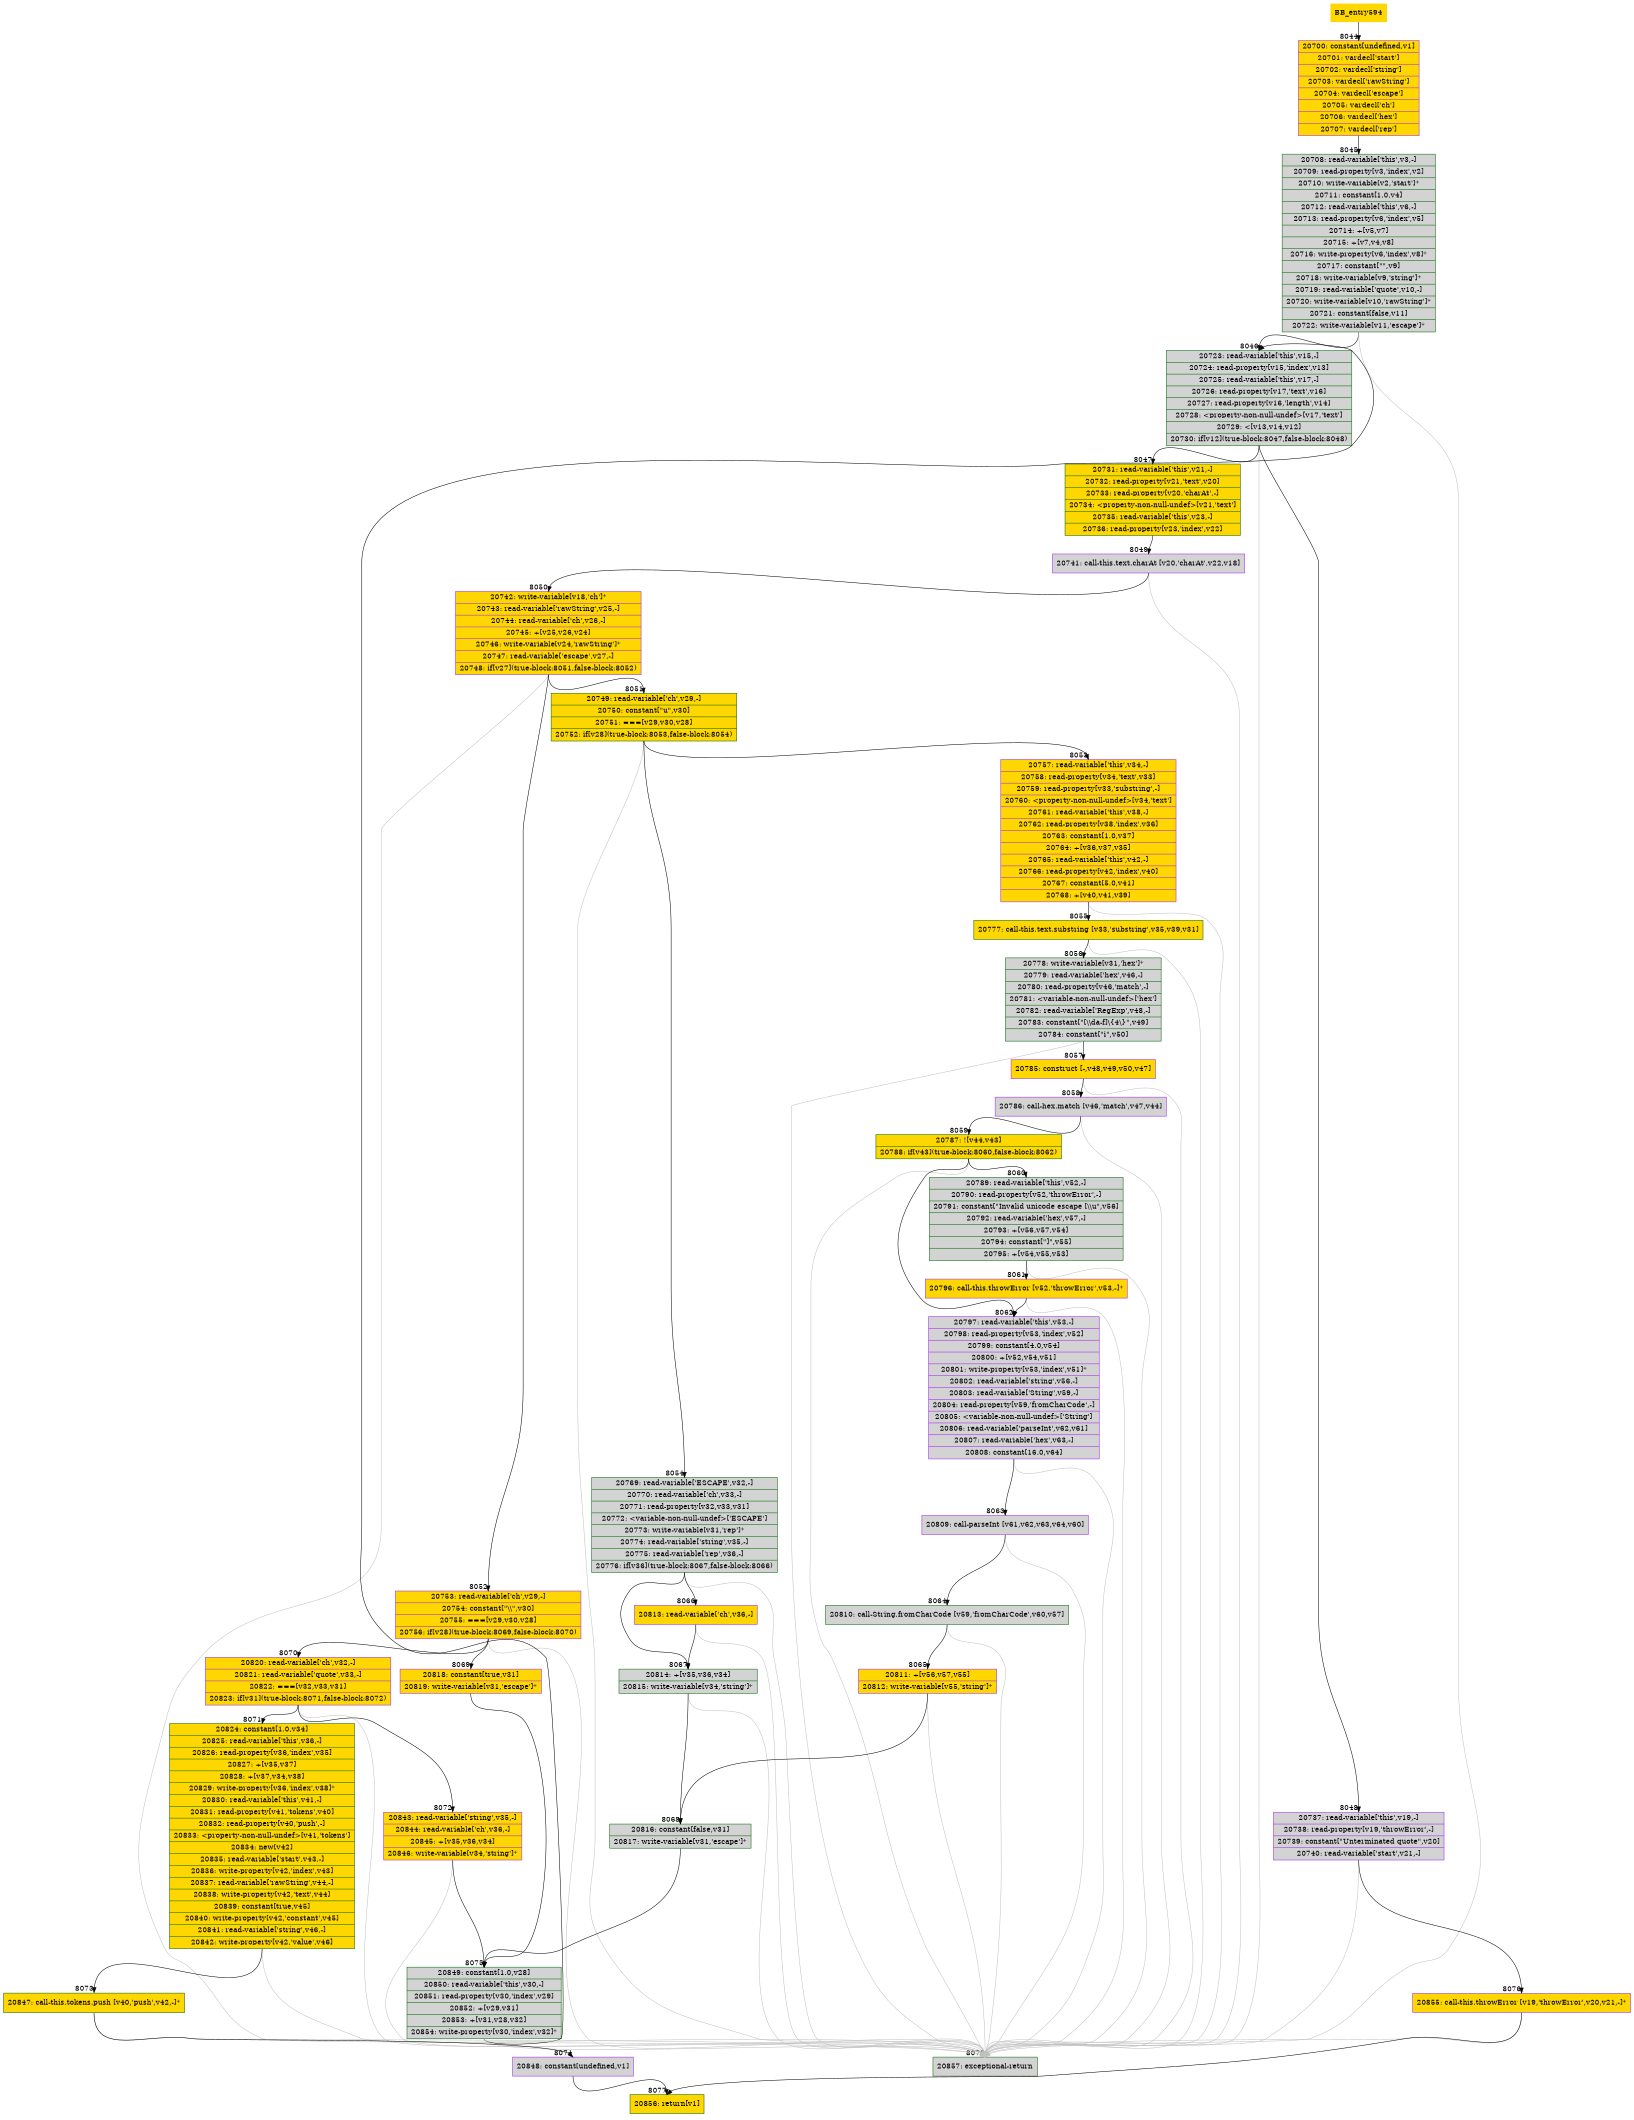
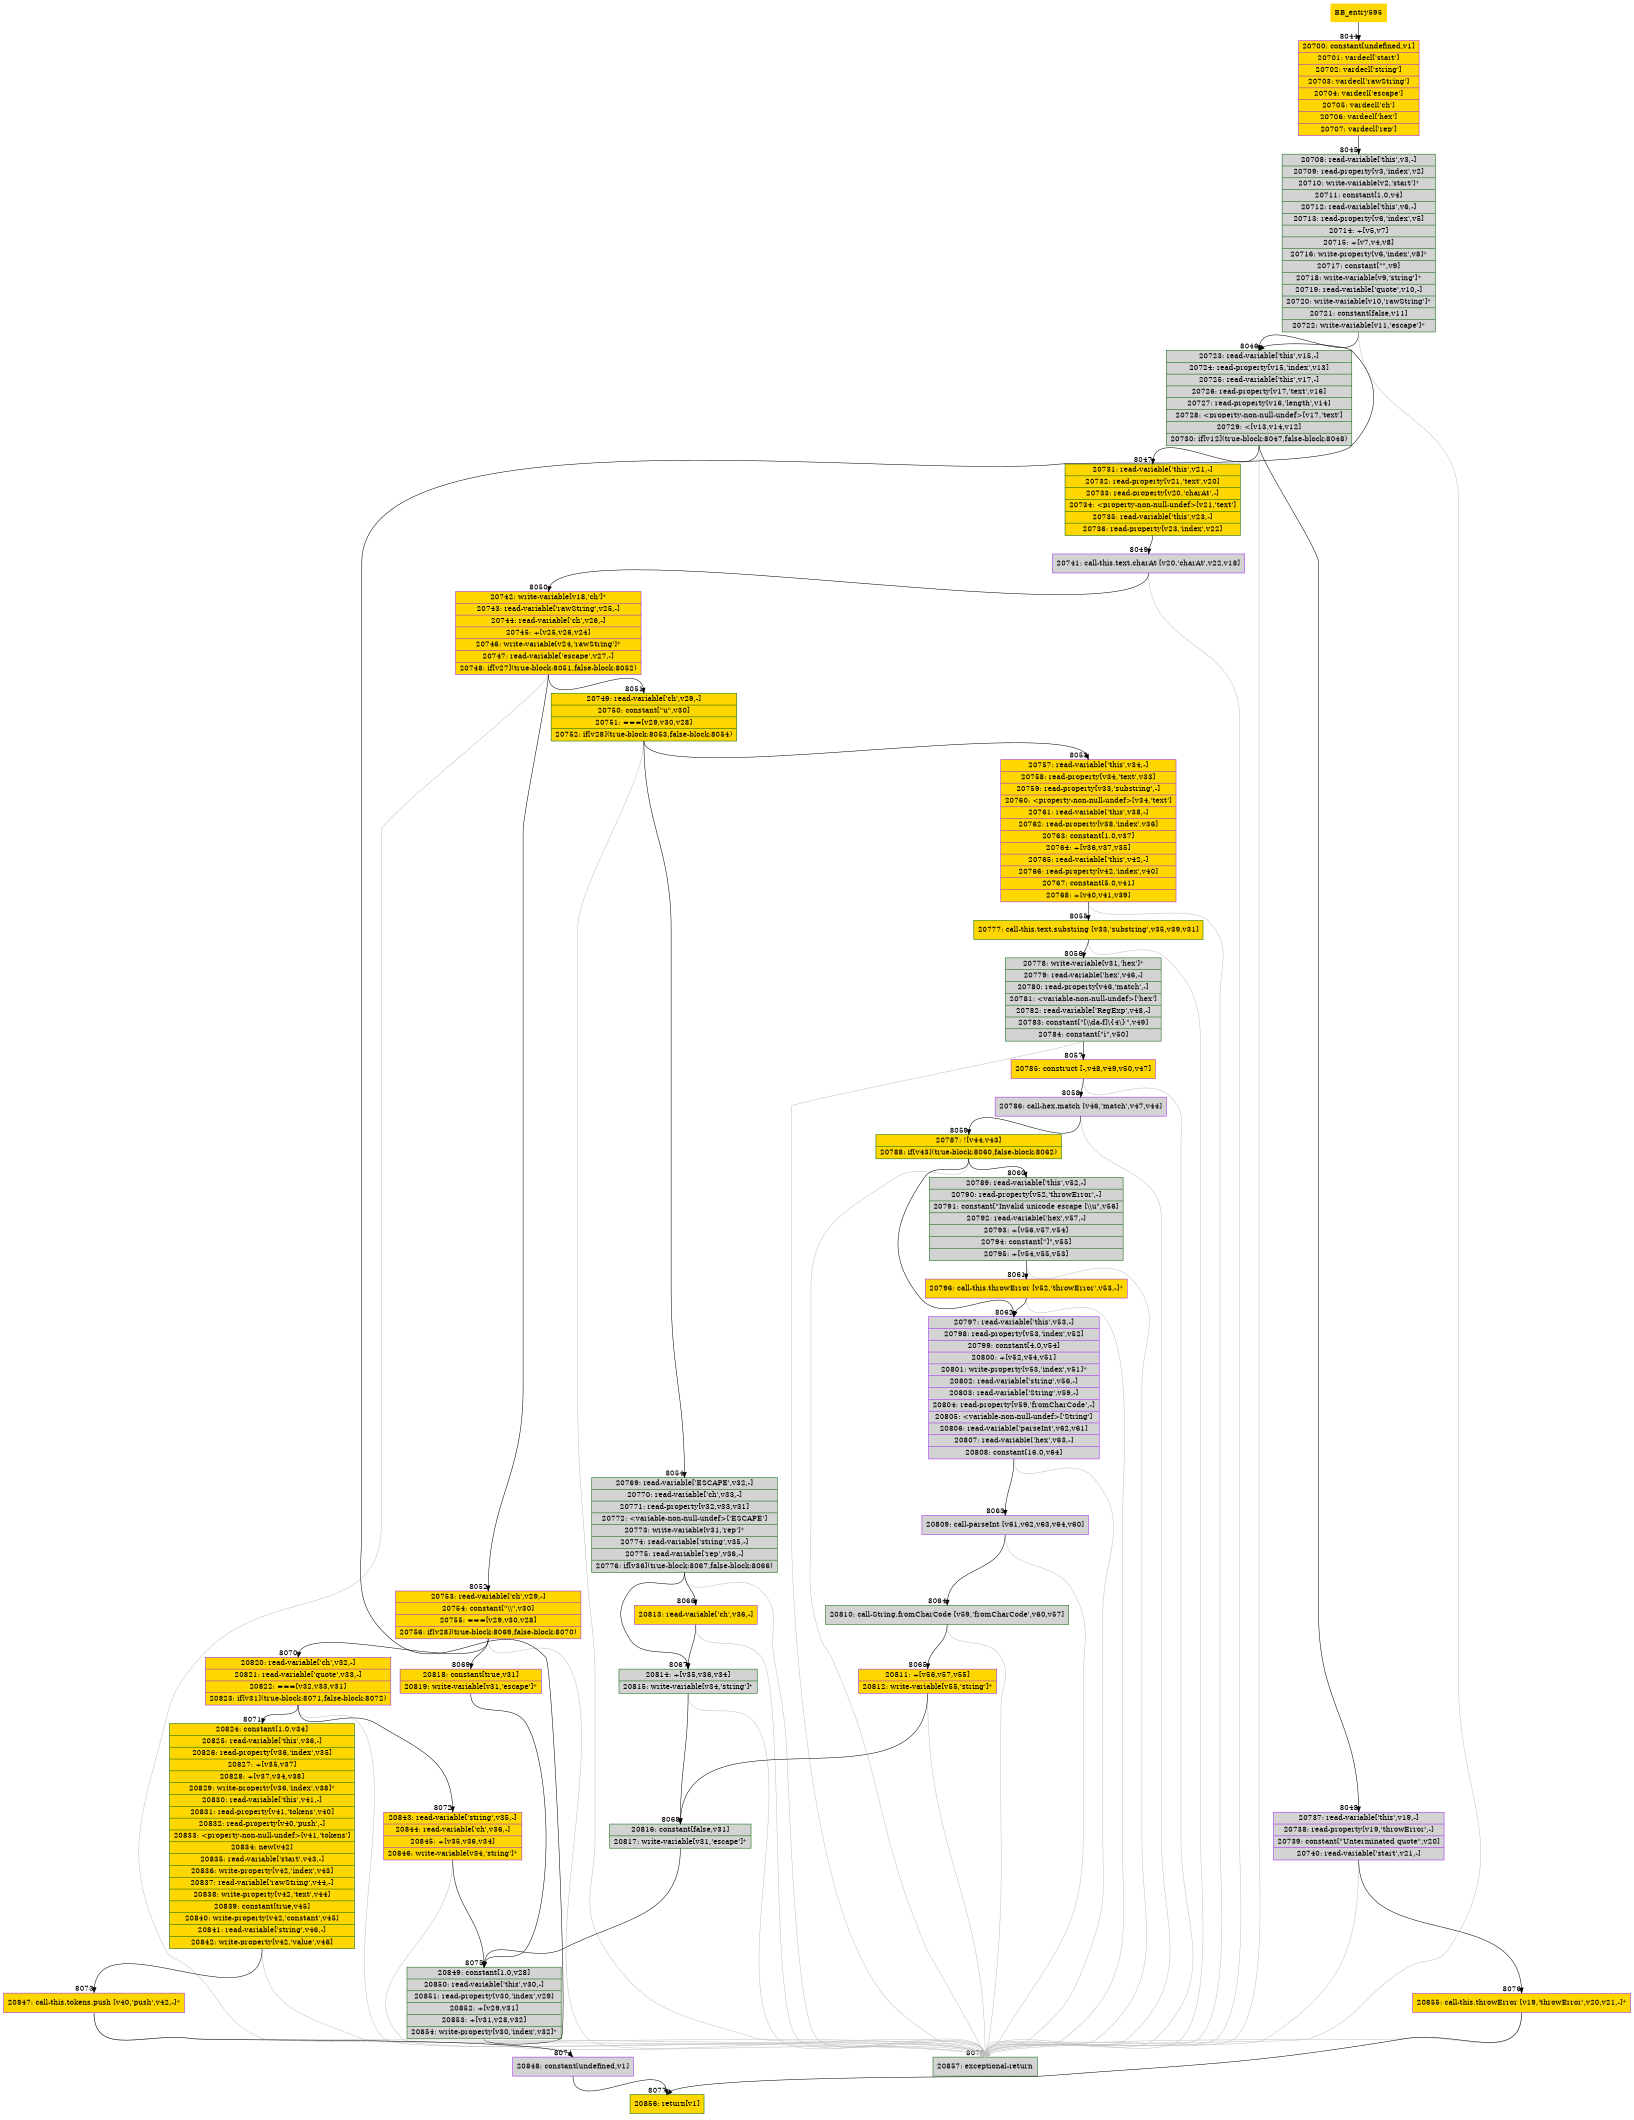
(1359, 13) -> (1359, 13)
(94, 2003) -> (94, 2003)
